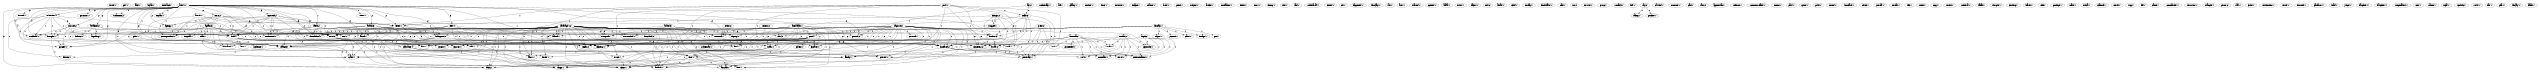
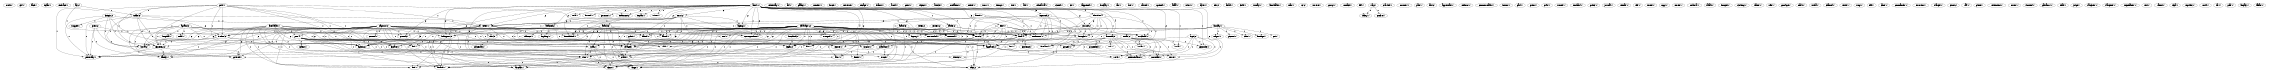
none -> (575, 16)
none -> (612, 48)
